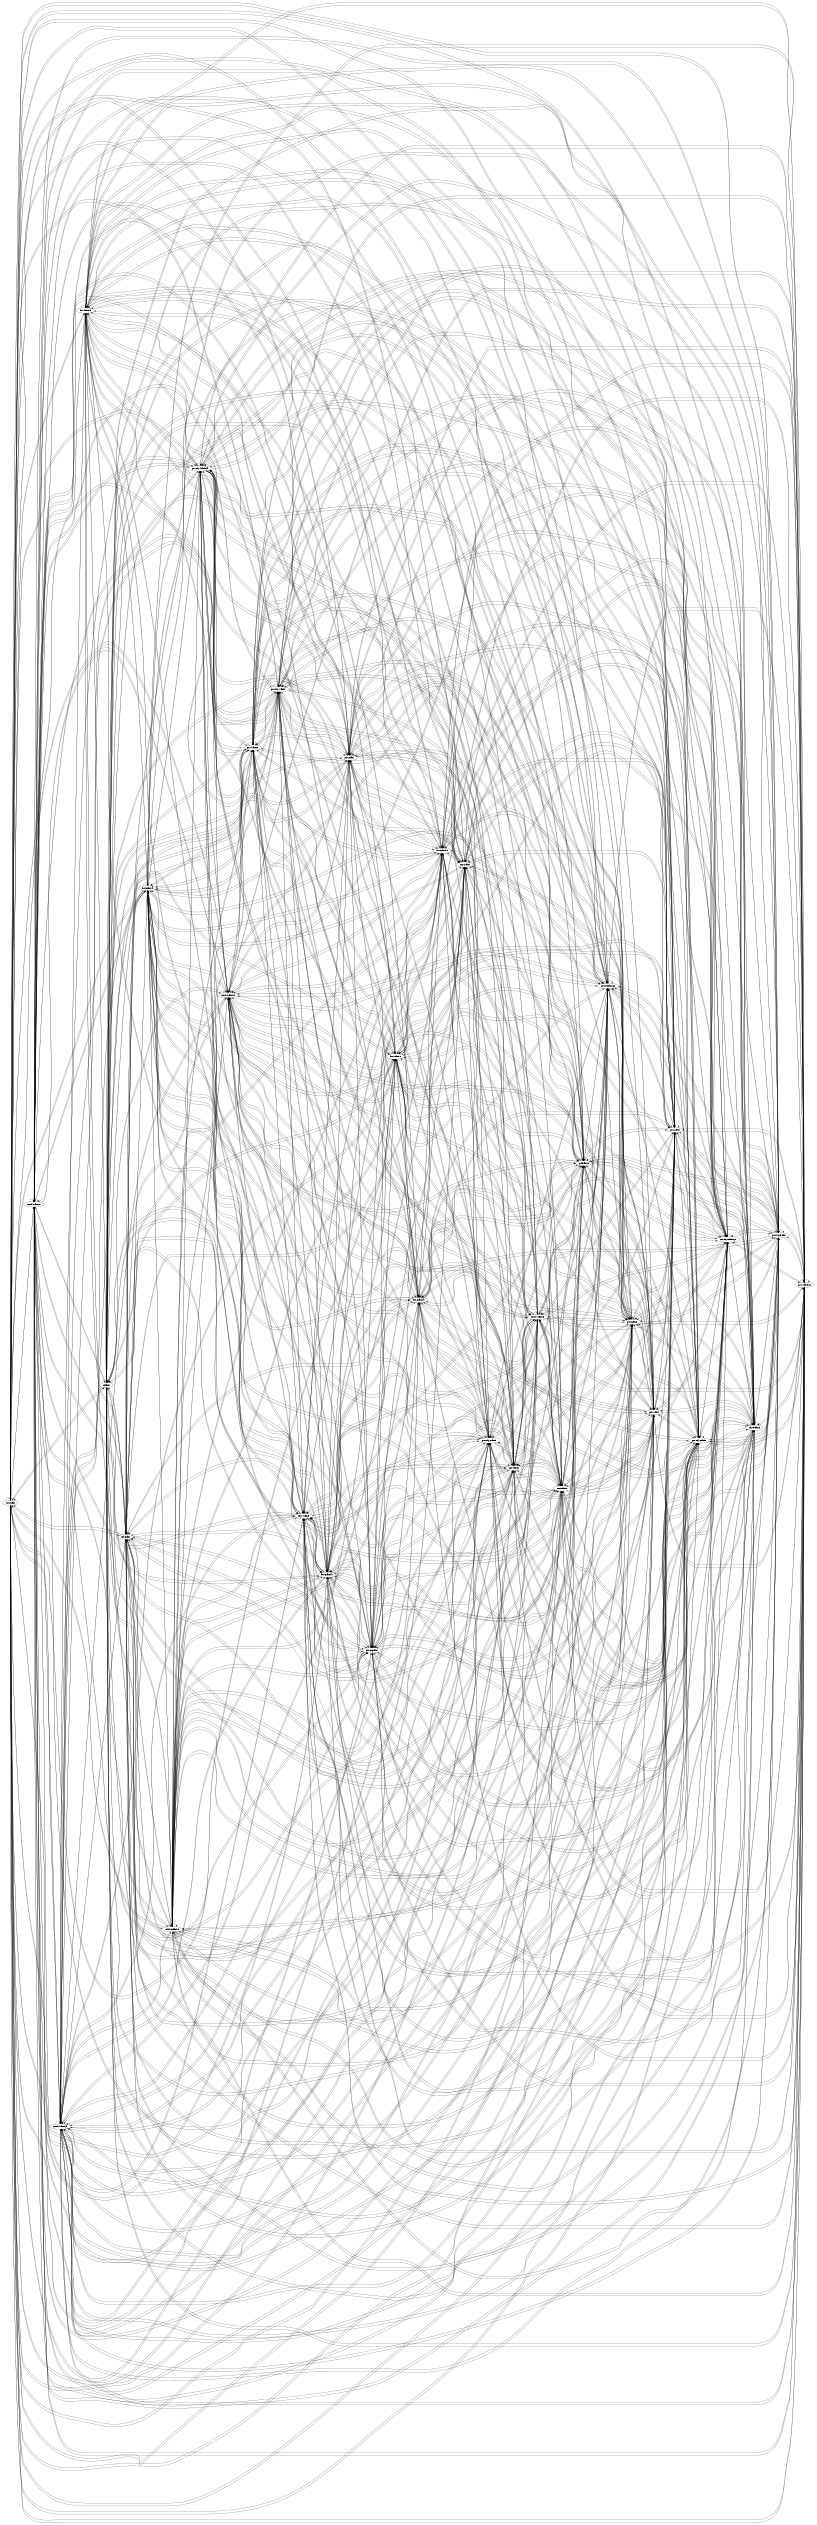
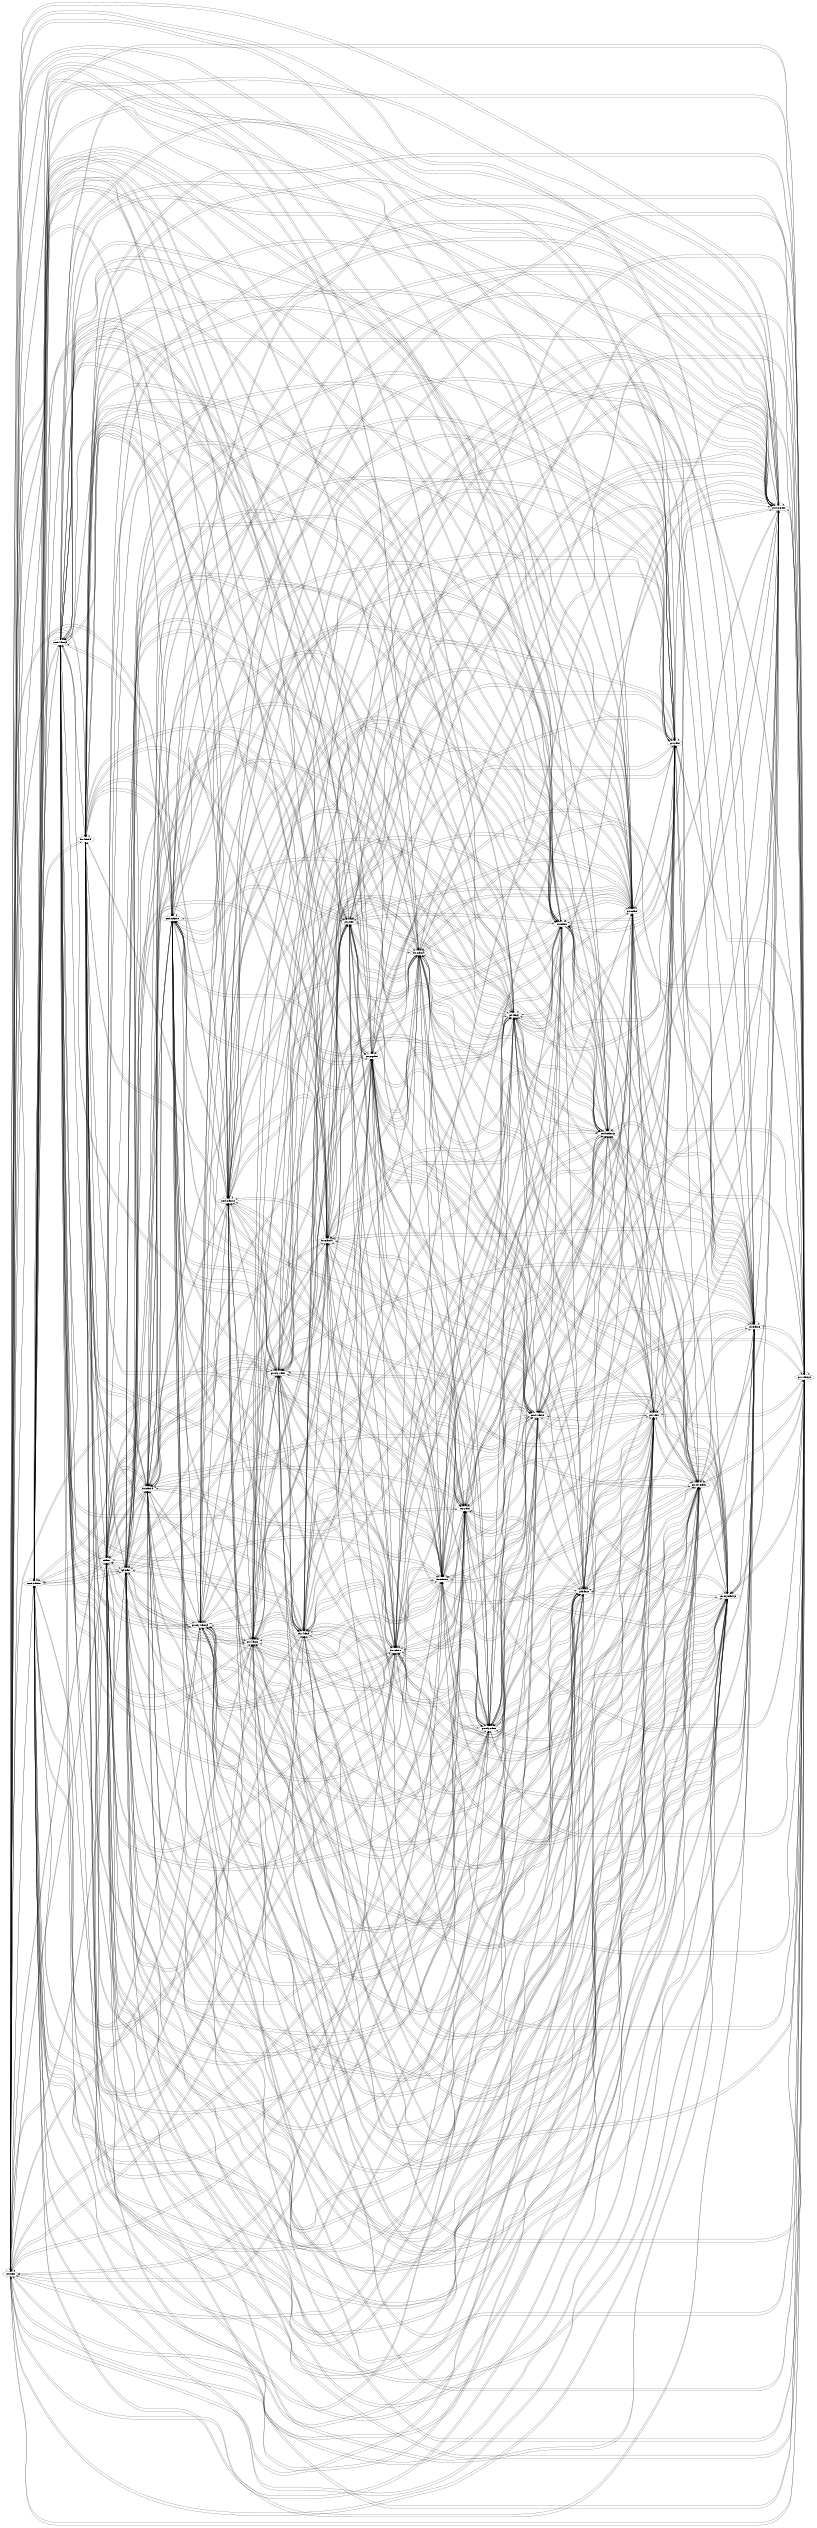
none -> (172, 588)
